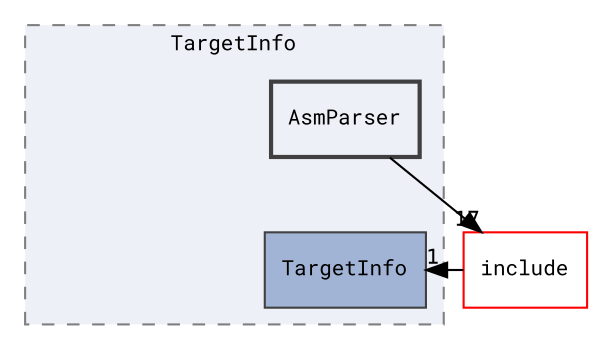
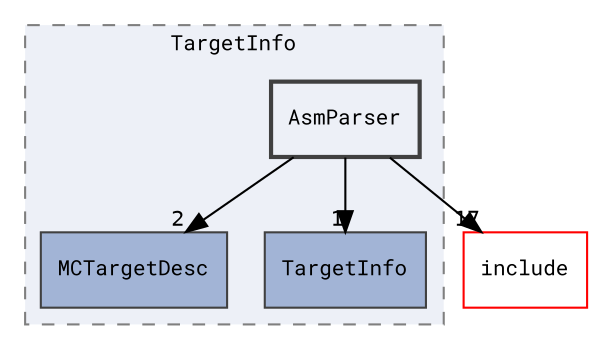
none -> (134, 270)
(456, 270) -> (345, 184)
